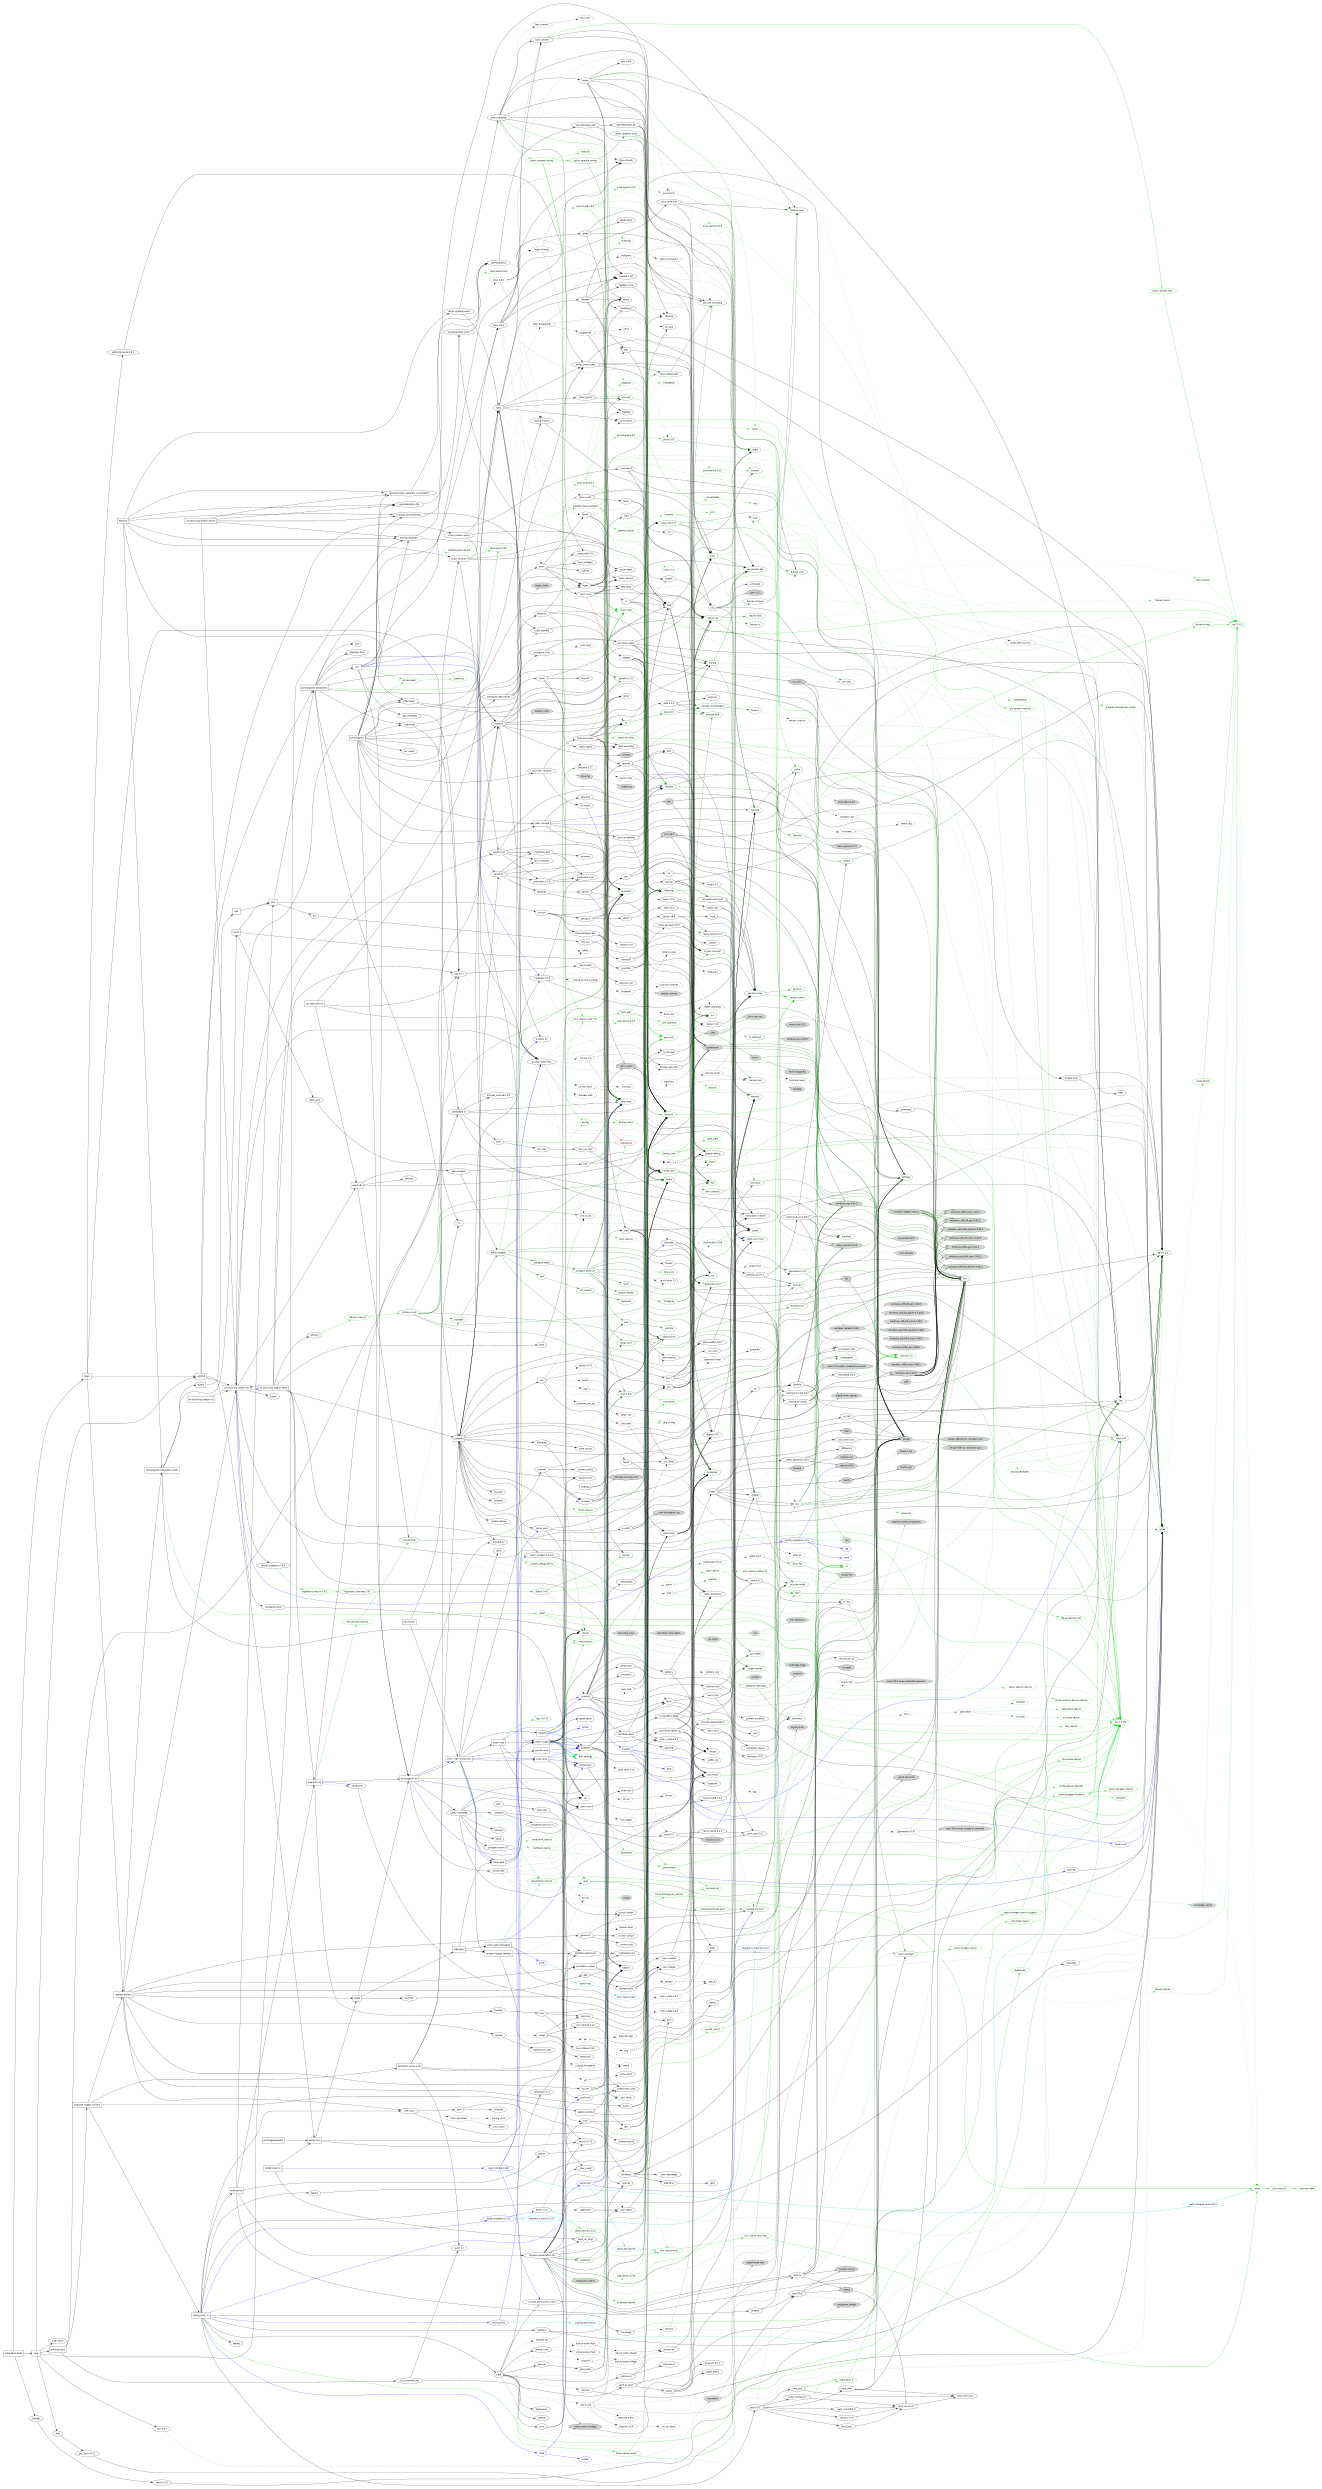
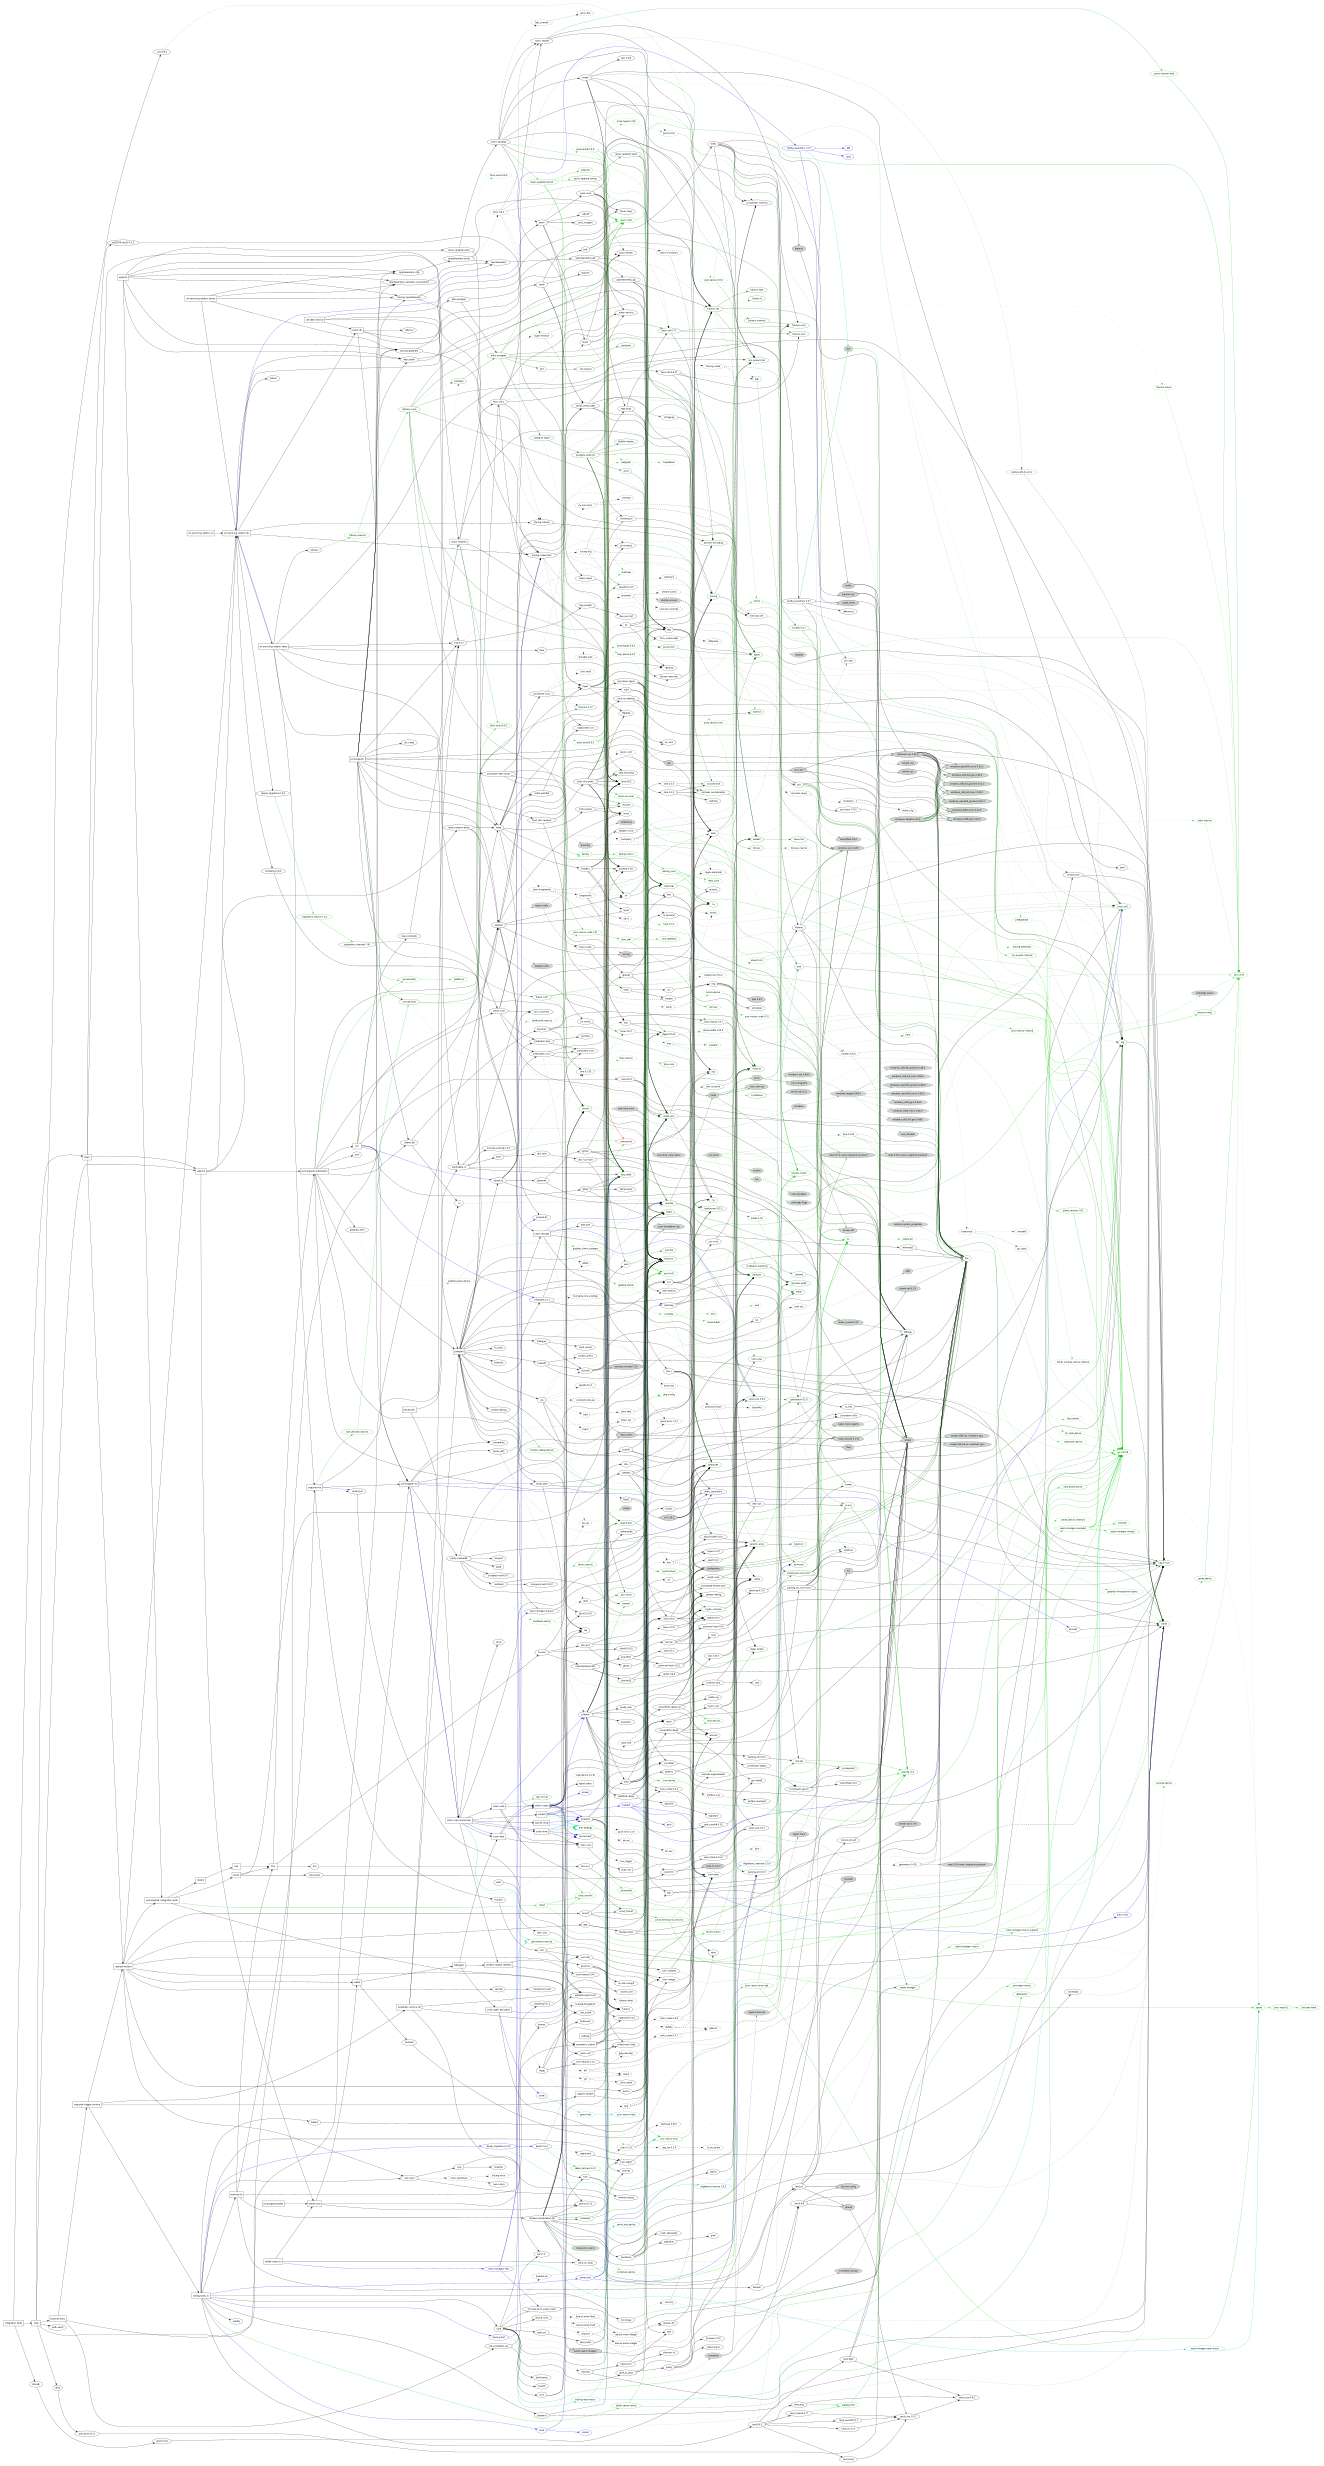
(608, 2343) -> (609, 1960)
